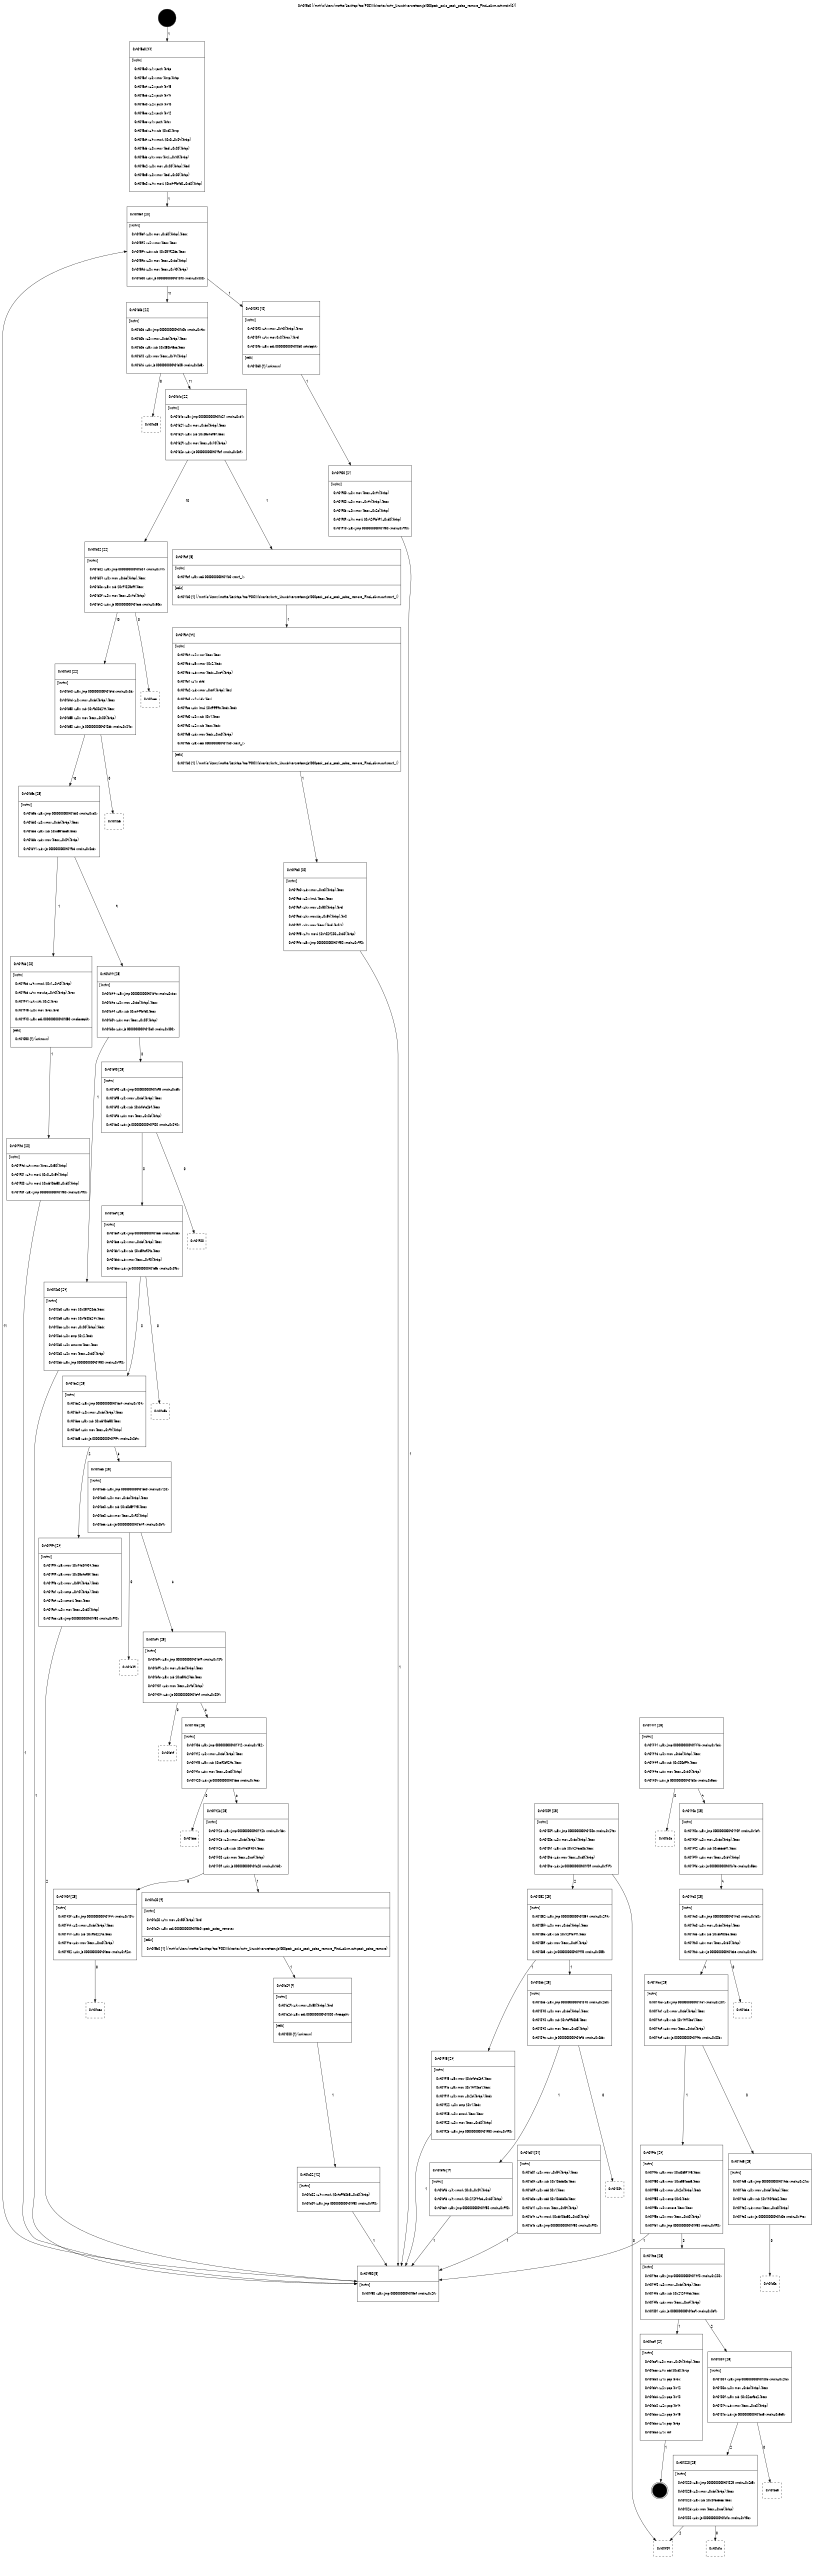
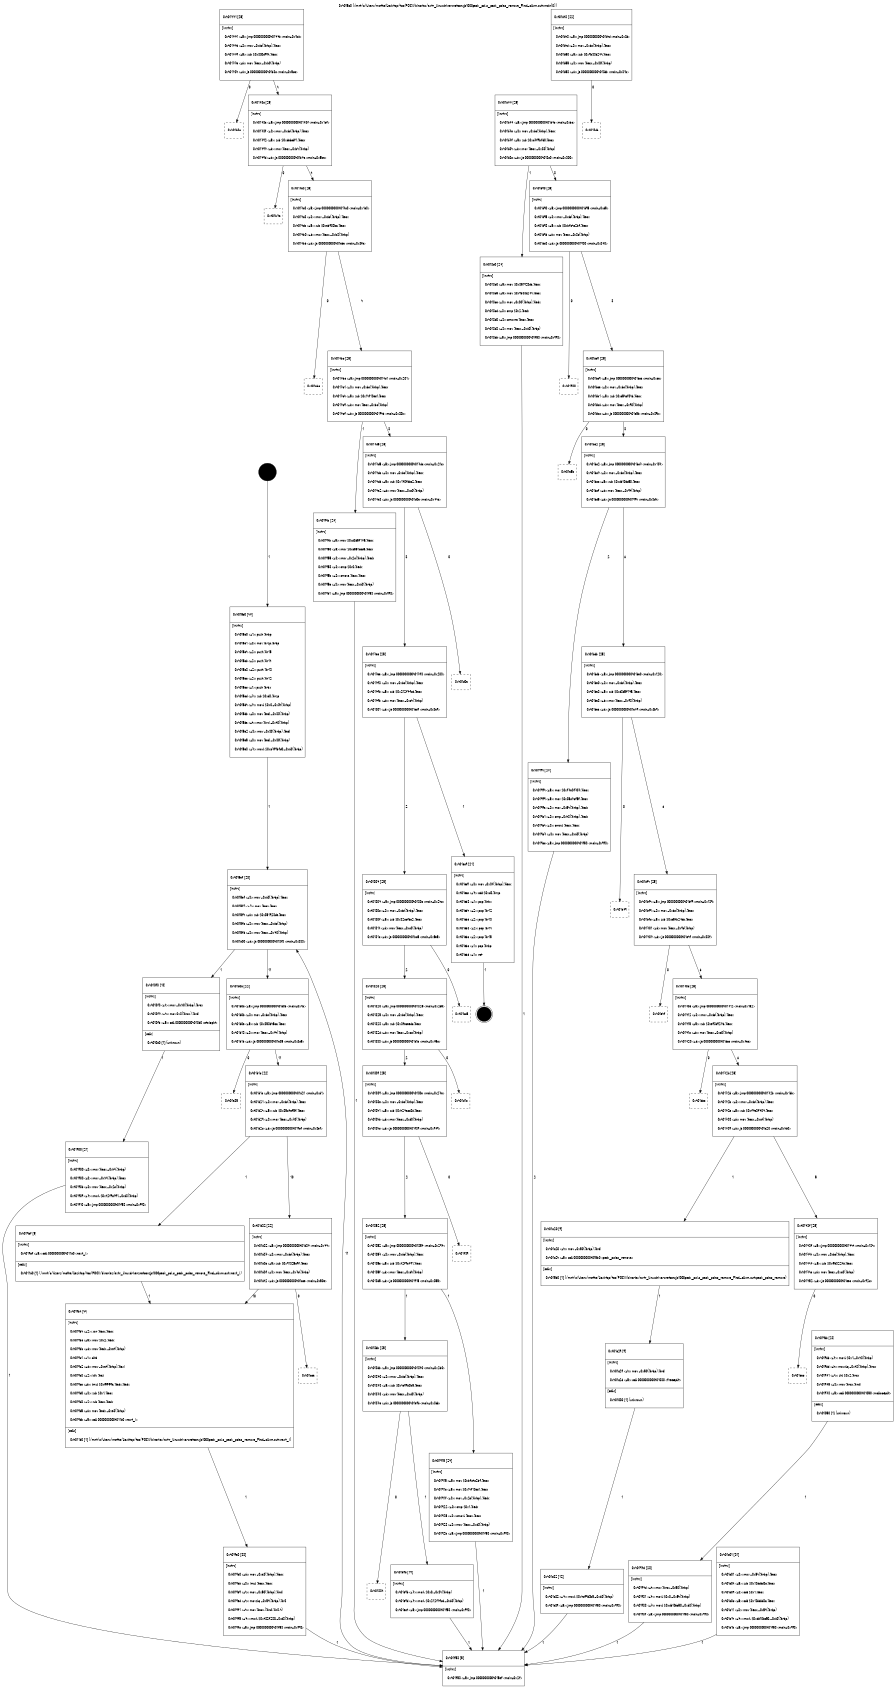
none -> (273, 216)
(111, 637) -> (253, 1295)
(59, 821) -> none
(682, 2240) -> (405, 576)
(678, 2532) -> (405, 1056)
